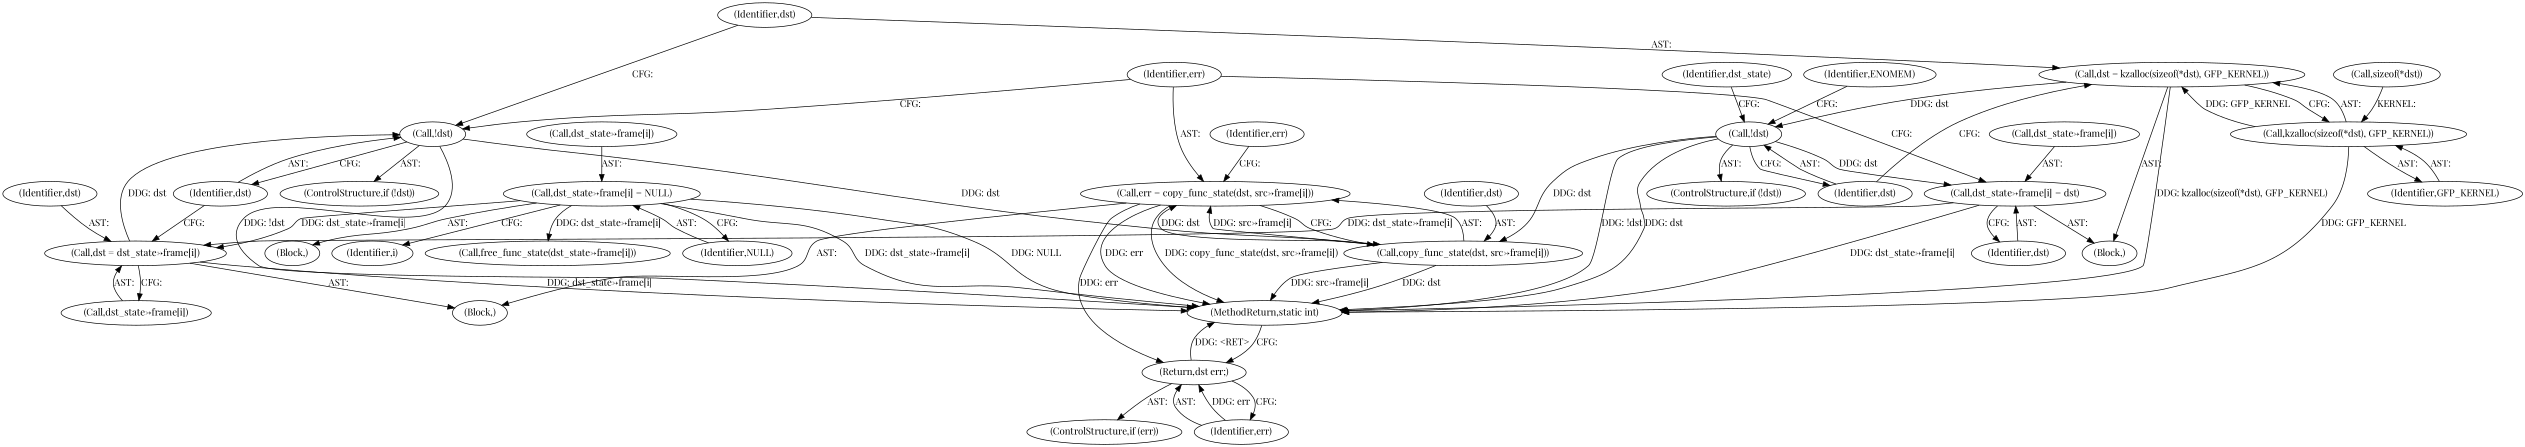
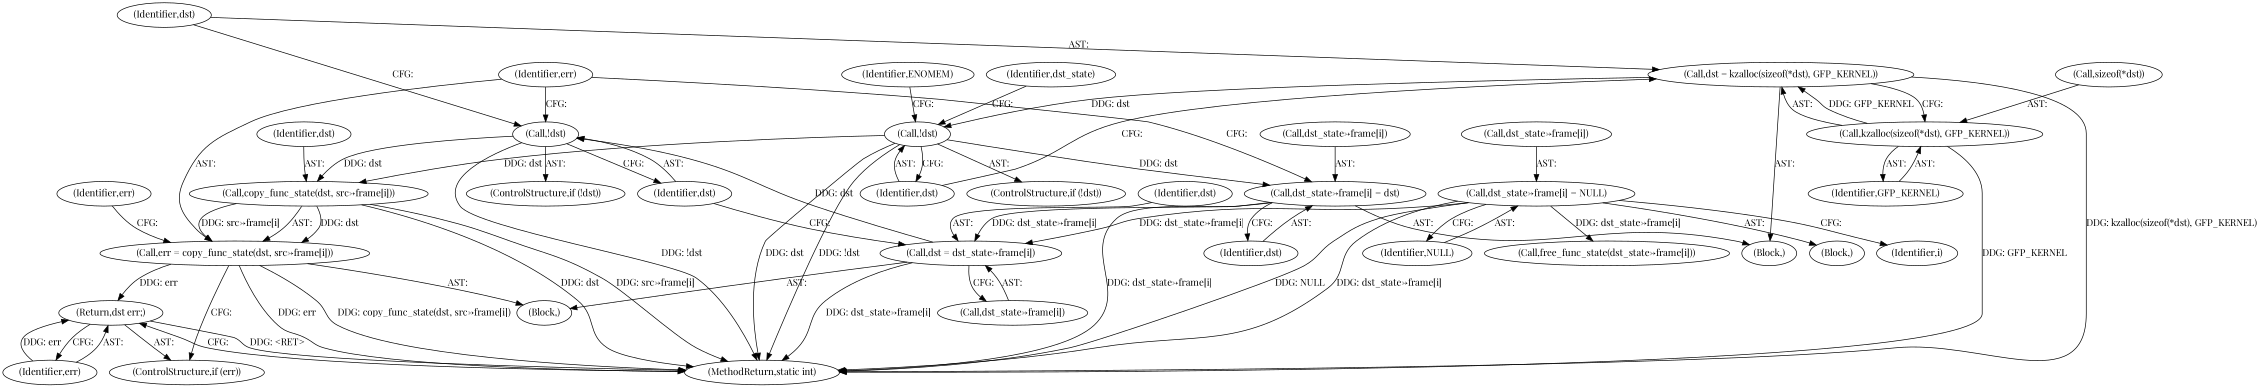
(2398, 104) -> (2039, 104)
(1304, 225) -> (208, 309)
